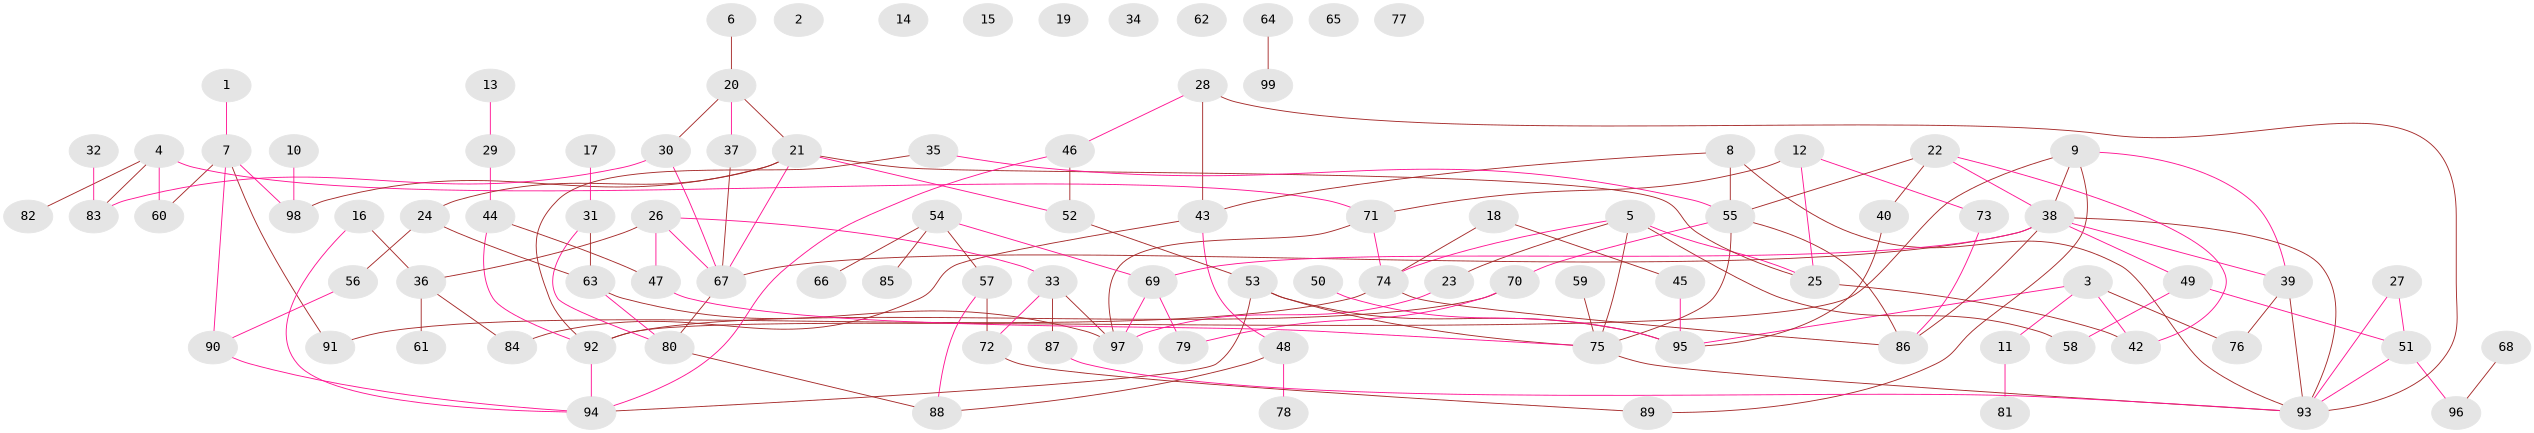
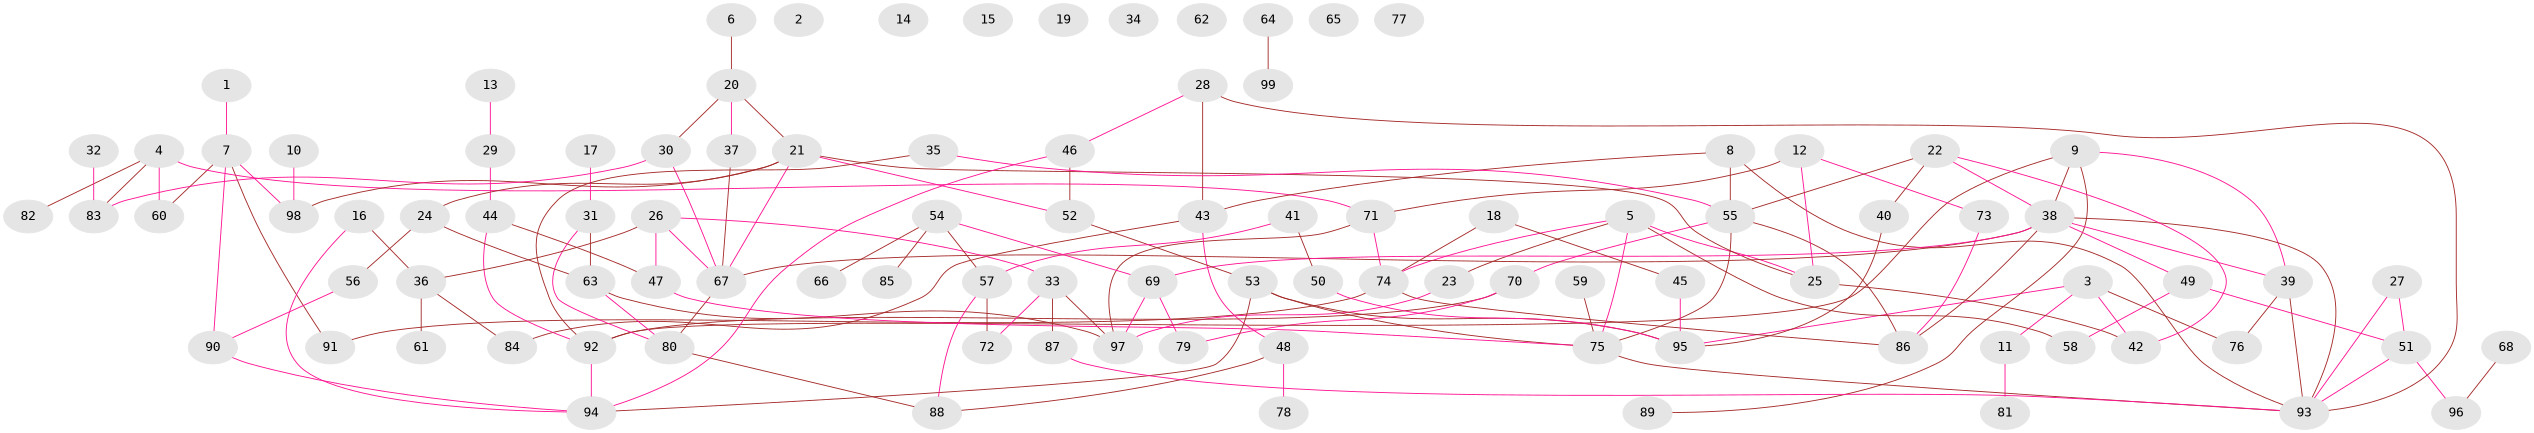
none -> (1293, 217)
(1617, 283) -> (1617, 283)
(1437, 400) -> none
